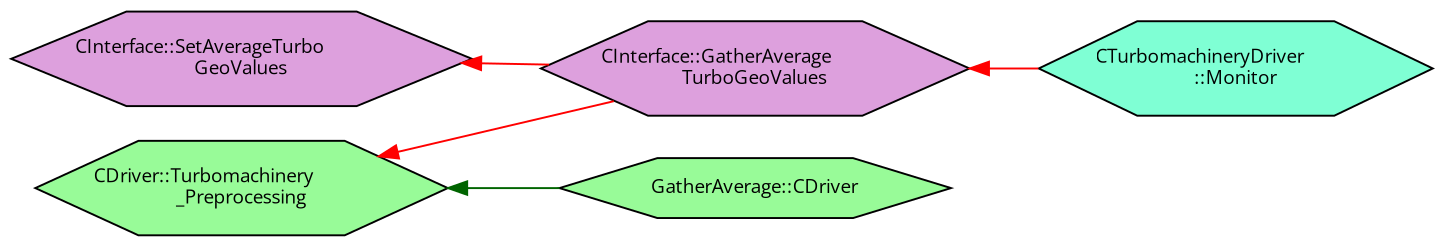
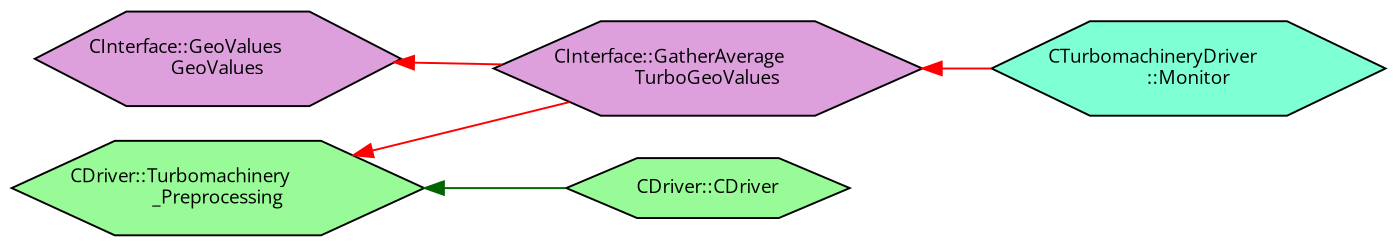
(242, 59) -> (218, 59)
(755, 188) -> (708, 188)
